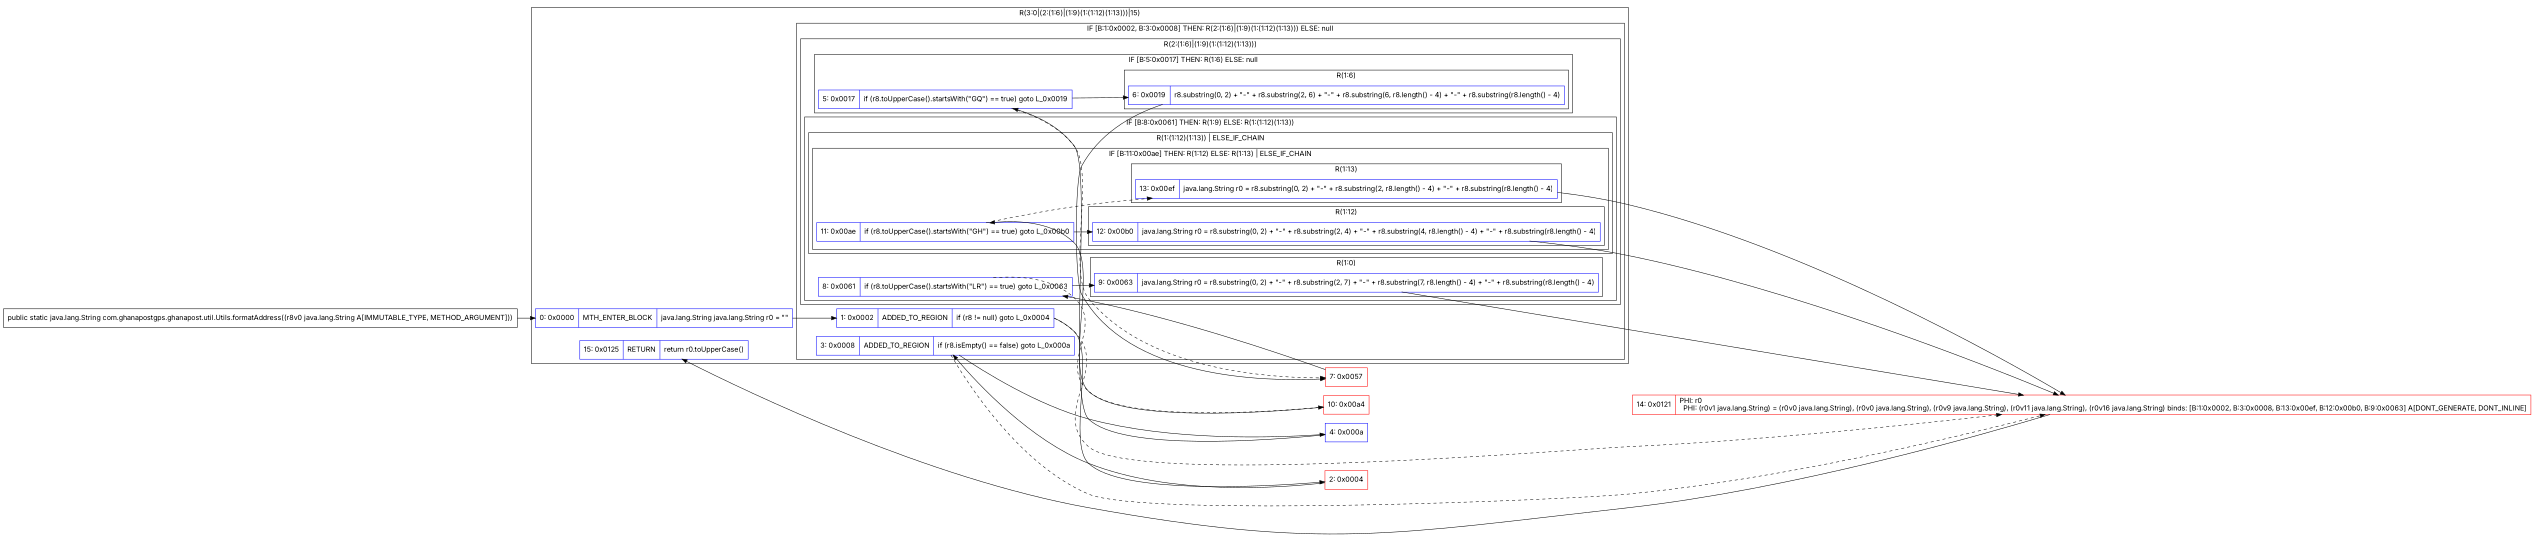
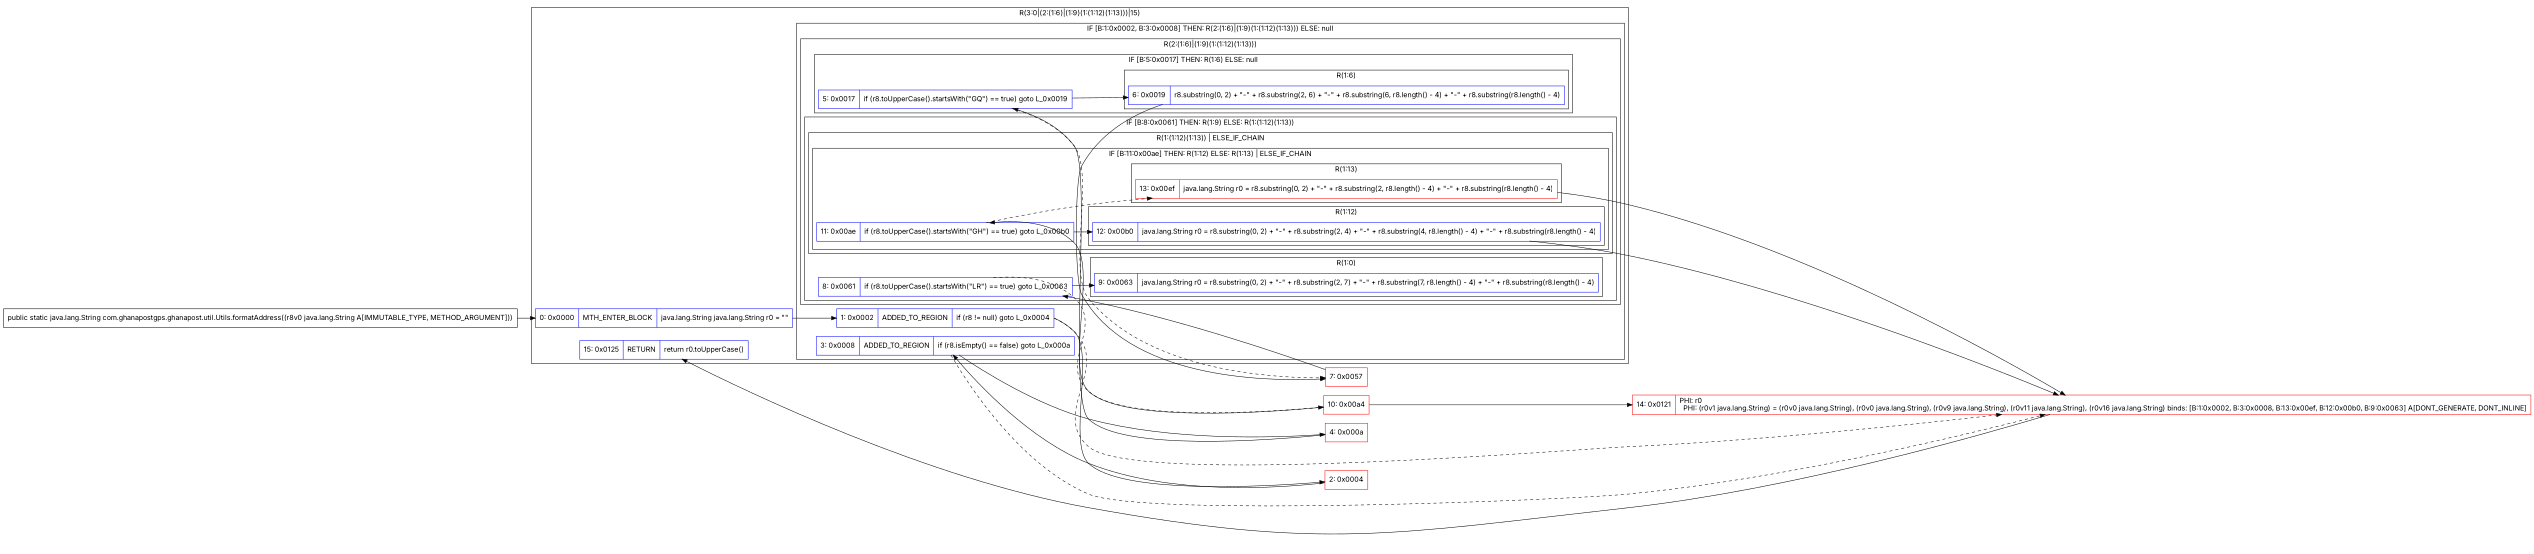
(1346, 189) -> (1346, 189)
(1710, 343) -> (1498, 405)
(1346, 433) -> (1346, 433)
